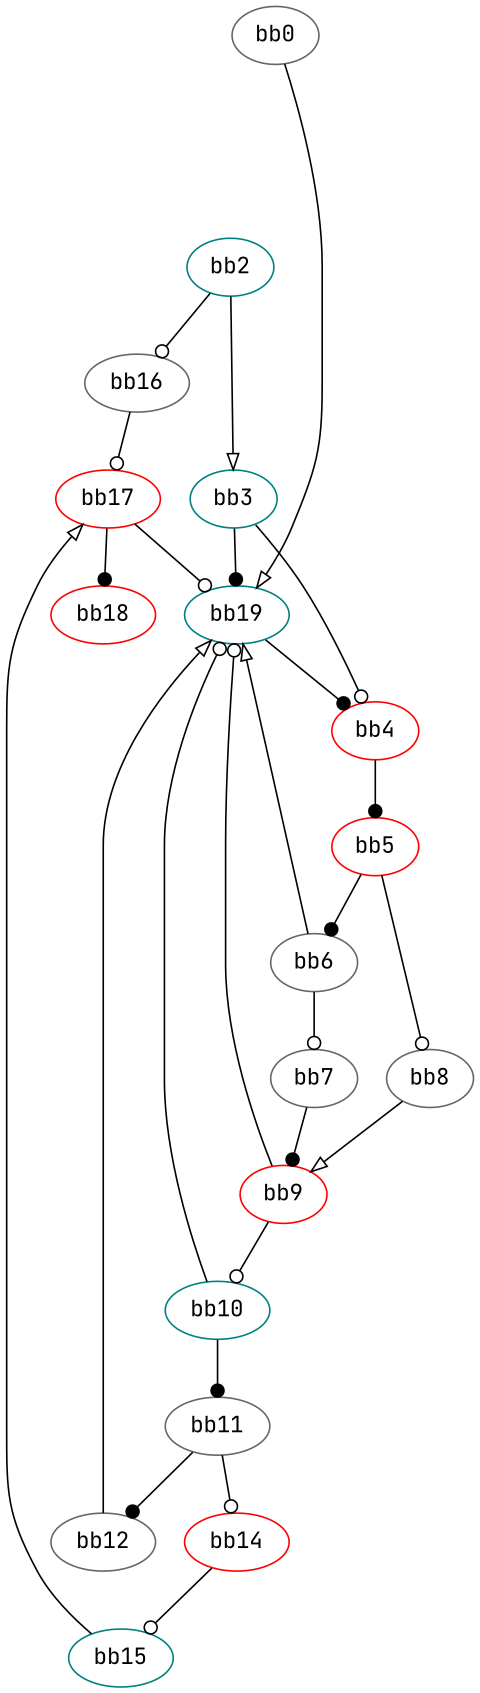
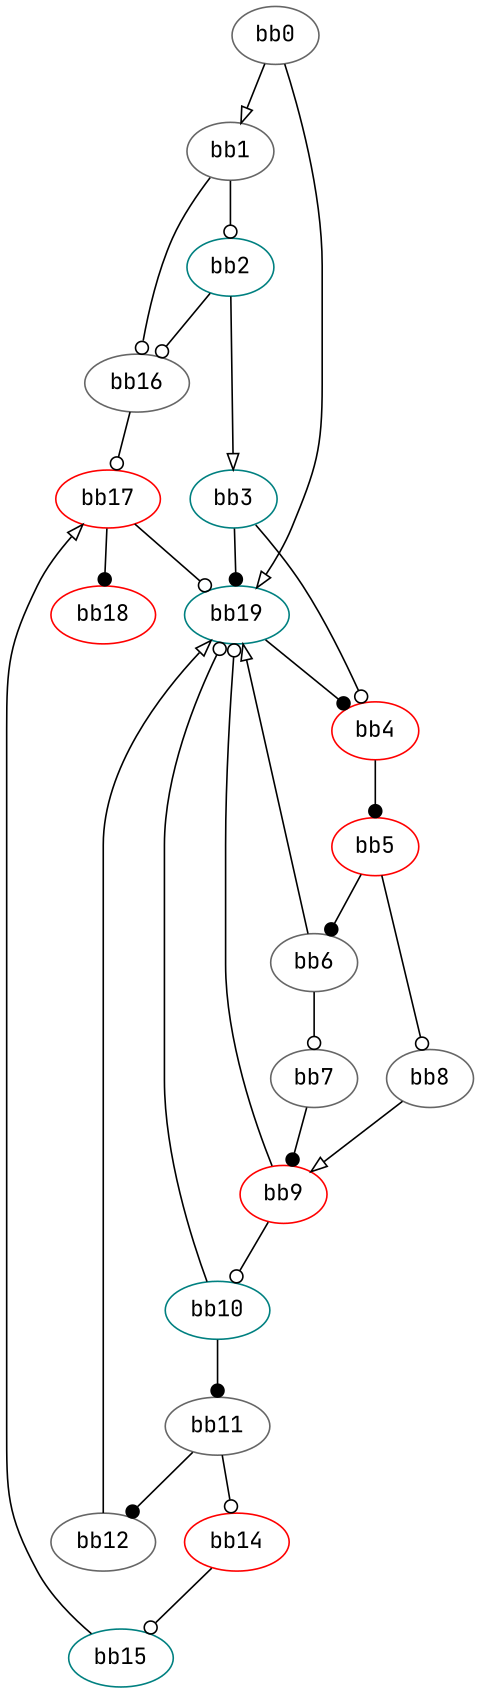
none -> (230, 151)
